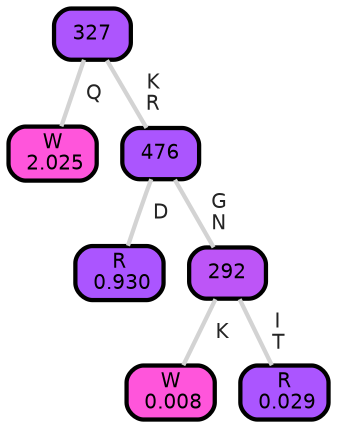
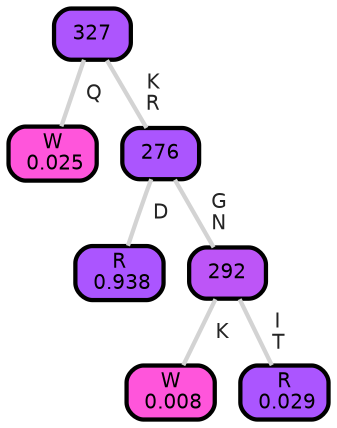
(53, 154) -> (53, 154)
(161, 154) -> (161, 154)
(119, 273) -> (119, 273)
